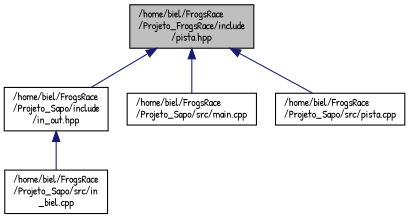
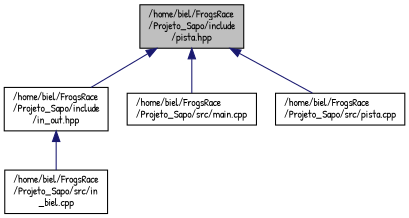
(192, 26) -> (192, 26)
